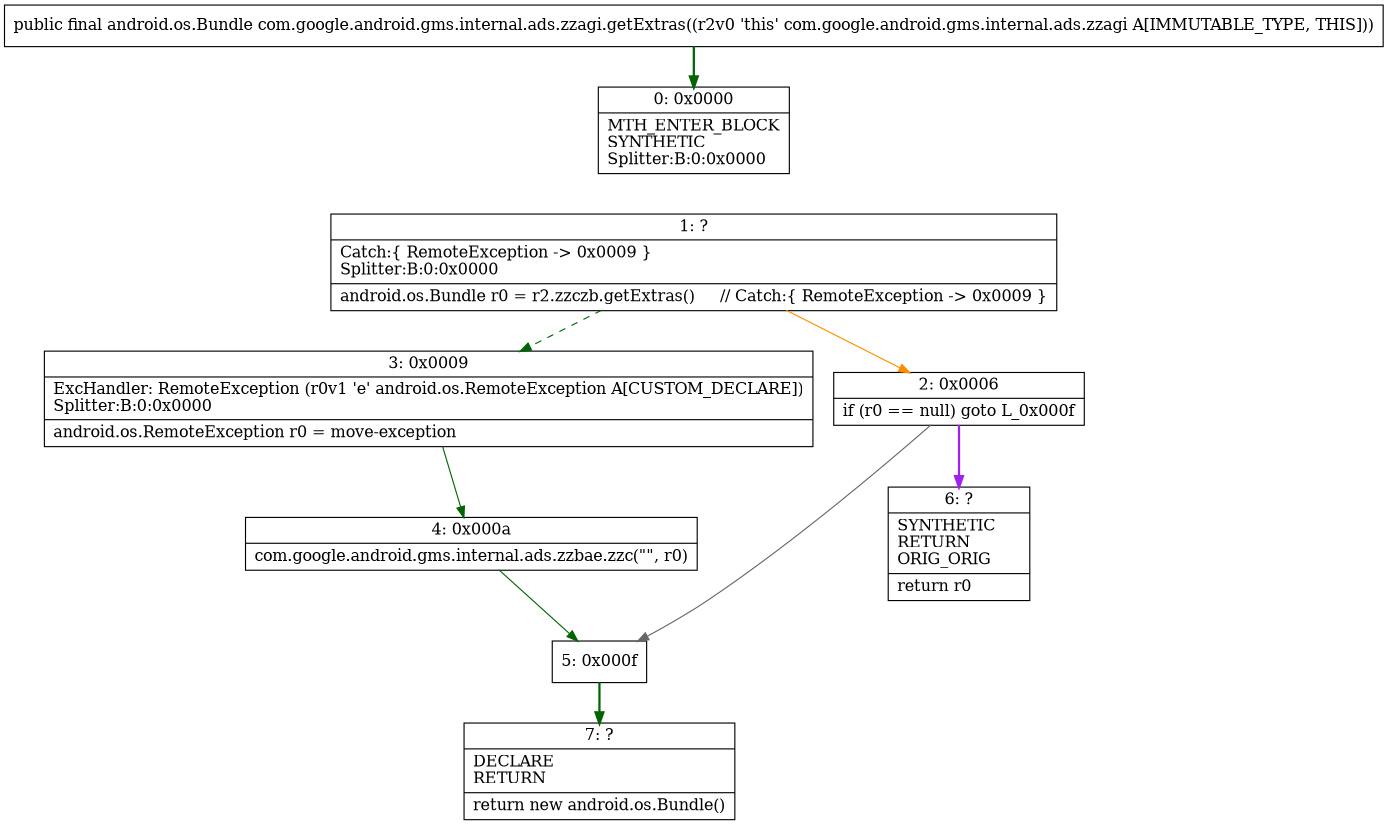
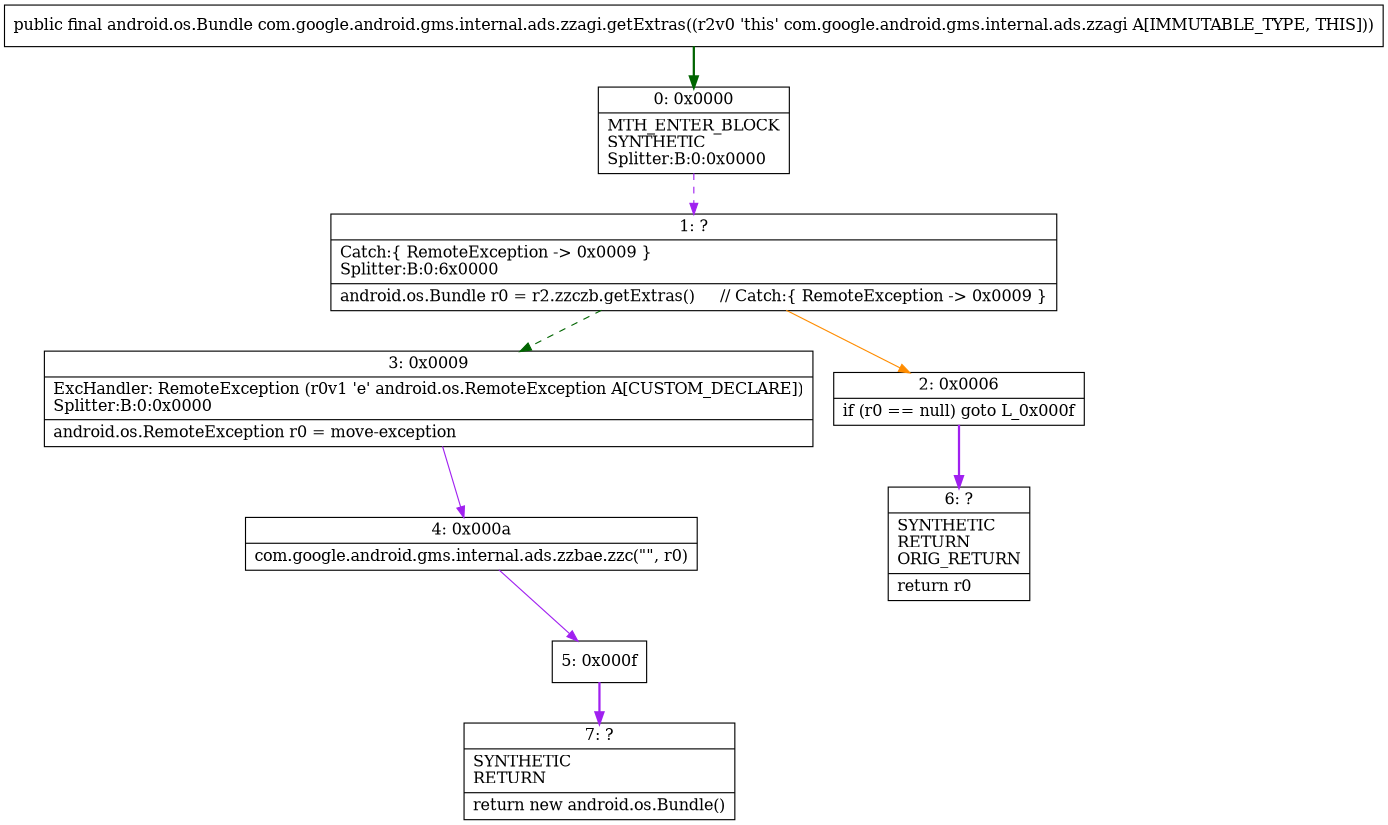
none -> (694, 188)
(420, 270) -> (420, 270)
(452, 477) -> (452, 477)
(794, 537) -> none
(944, 560) -> (959, 560)
(534, 602) -> (534, 602)
(599, 697) -> (599, 697)
(514, 762) -> (522, 762)
